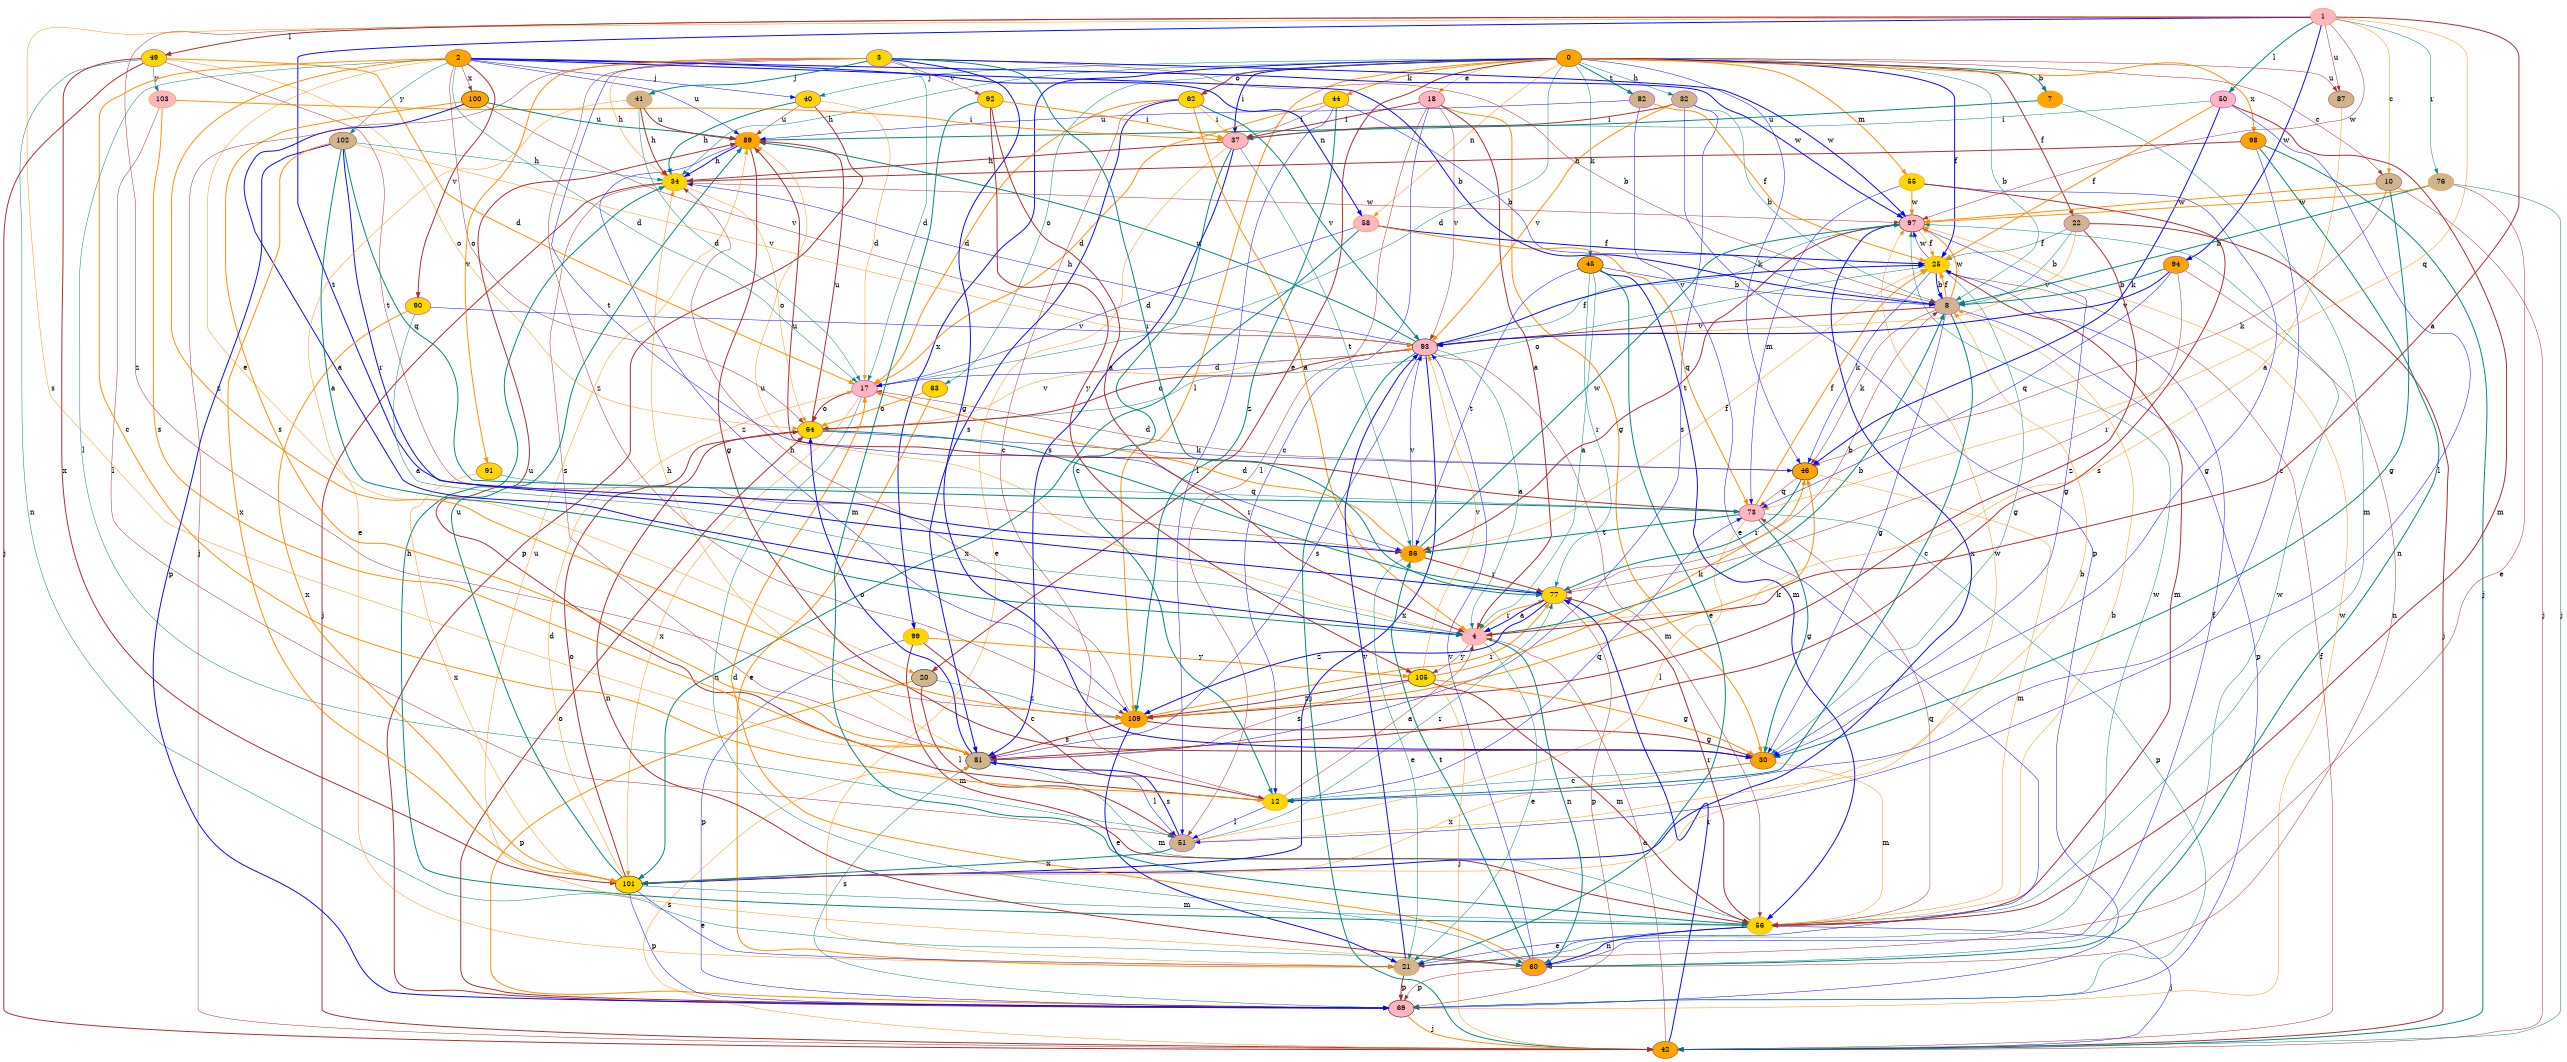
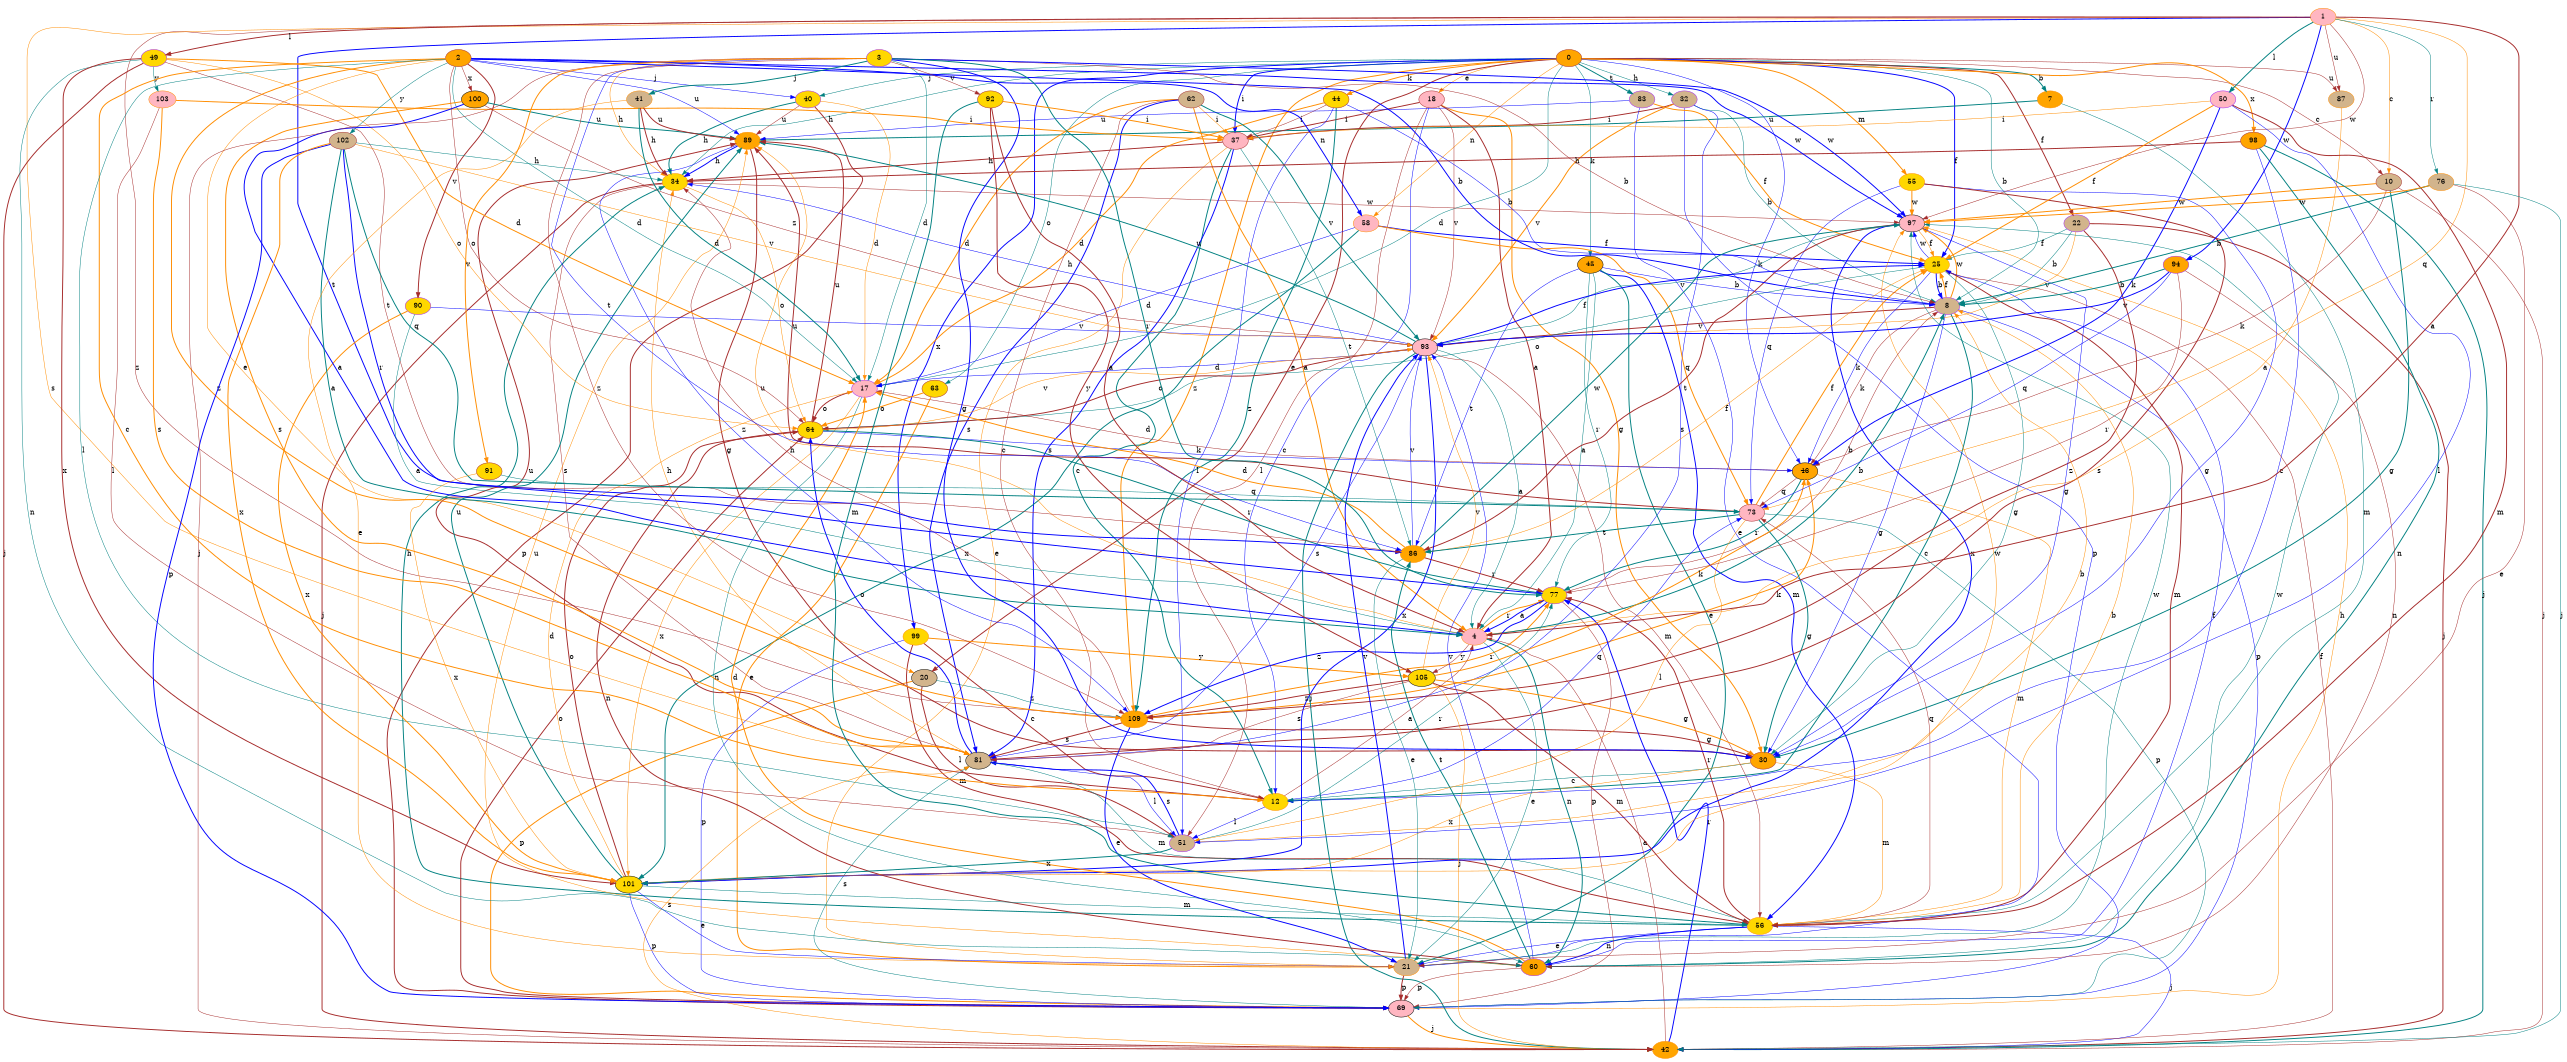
(1378, 64) -> none
(1191, 99) -> (1191, 99)
(1642, 99) -> (1642, 99)
(2341, 99) -> (2341, 99)
(1732, 127) -> (1732, 127)
(794, 223) -> (794, 223)
(726, 255) -> (726, 255)
(1769, 347) -> (1769, 347)
(1195, 389) -> (1195, 389)
(2342, 616) -> (2342, 616)
(1665, 1050) -> (1665, 1050)
